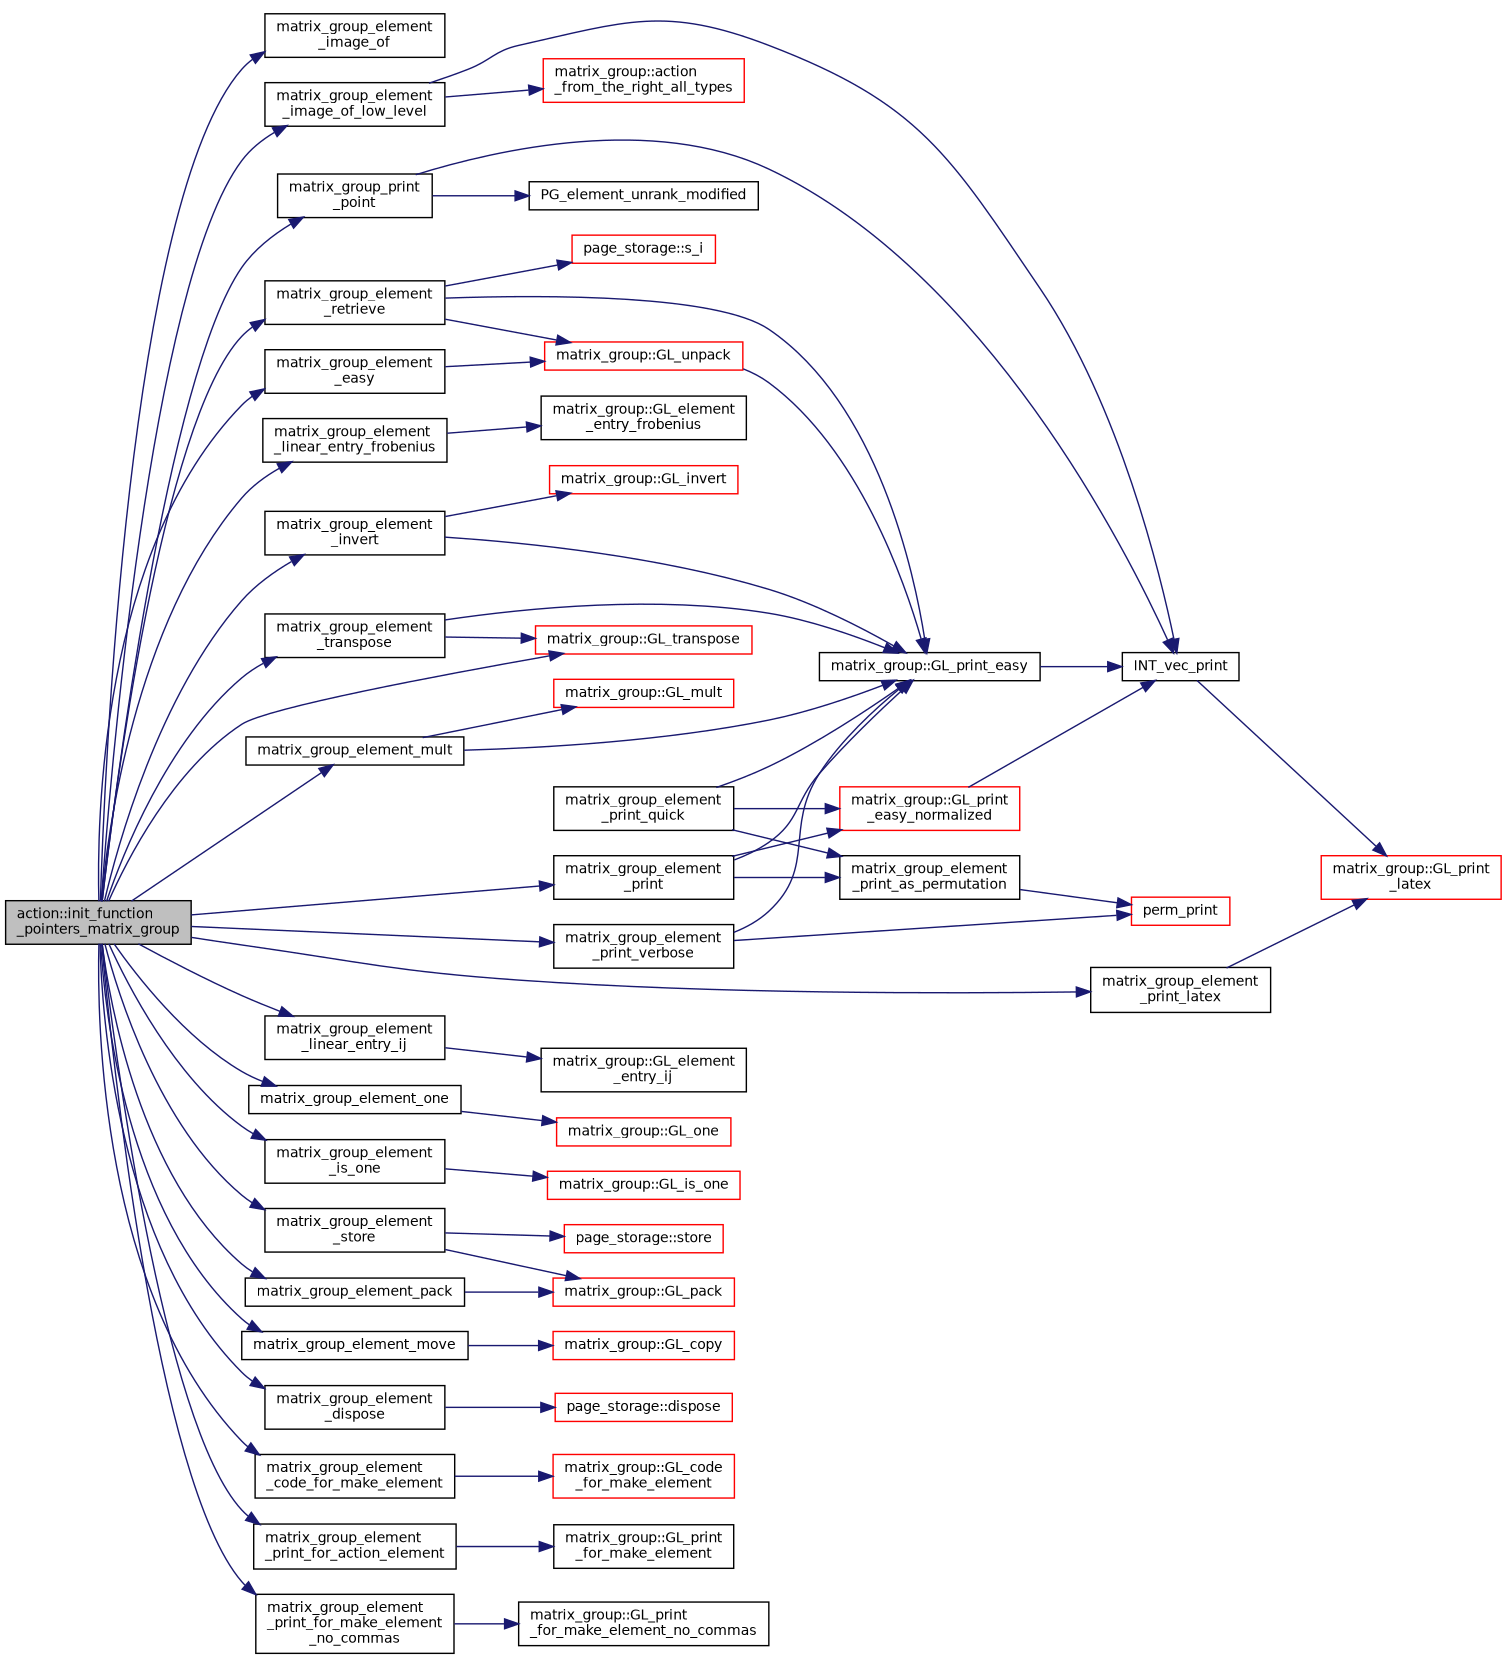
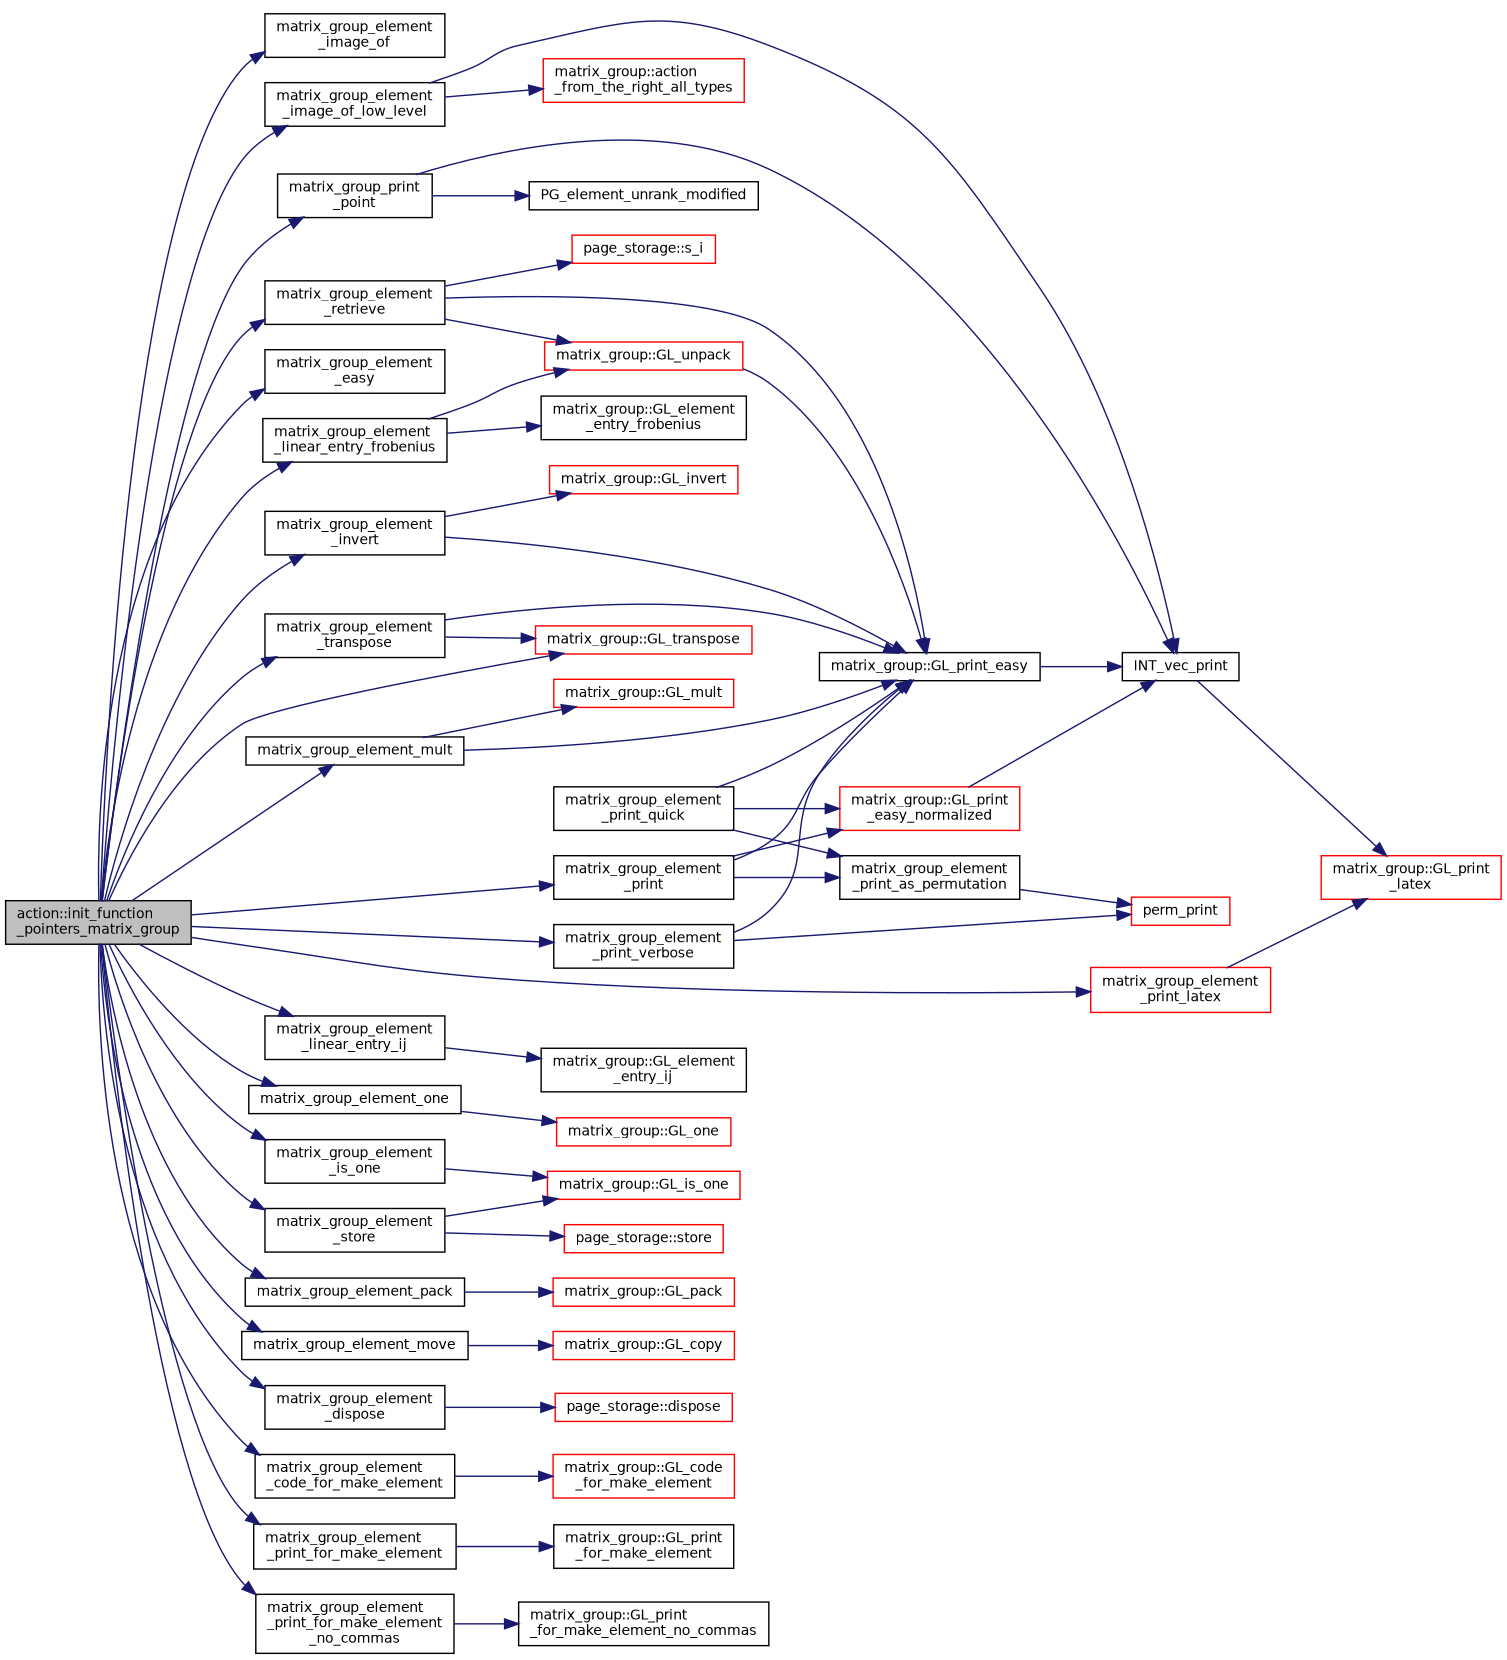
(488, 364) -> (491, 395)
(1181, 990) -> (1181, 990)
(506, 1263) -> (494, 1209)
(355, 1547) -> (355, 1547)
